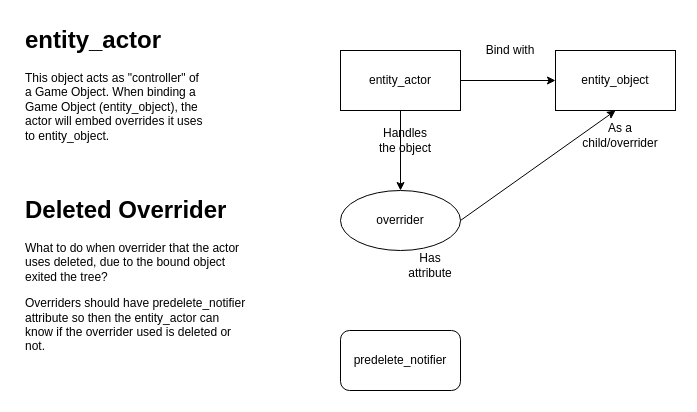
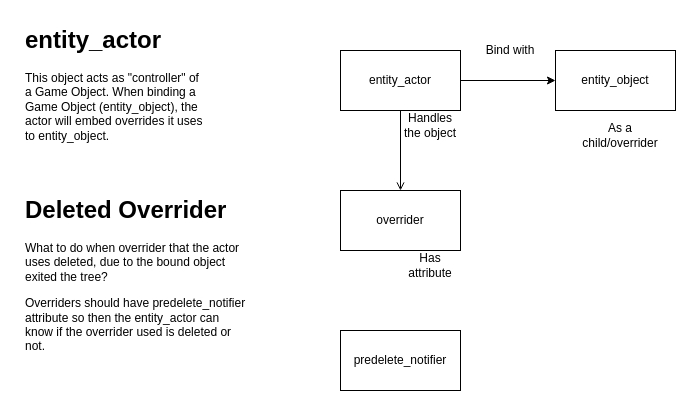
(406, 141) -> (431, 126)
(535, 168) -> none
(401, 182) -> (401, 184)
(401, 221) -> (401, 221)
(401, 361) -> (401, 361)
